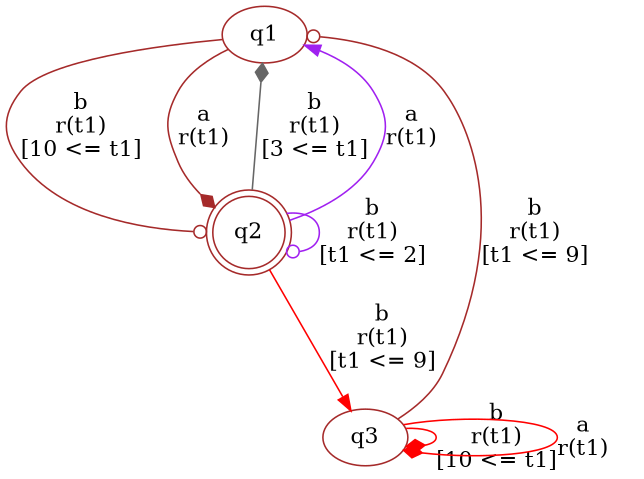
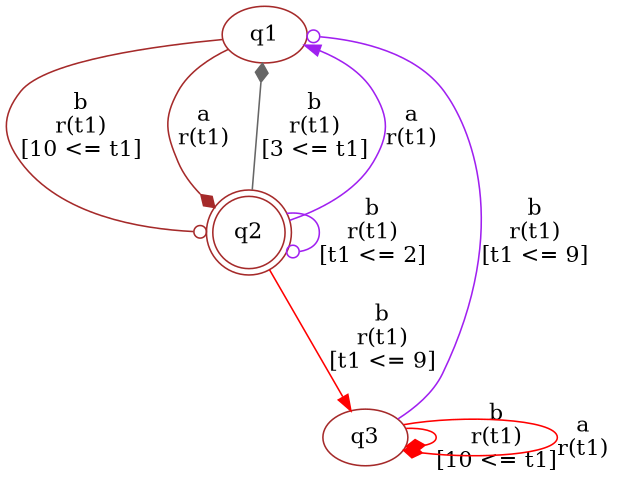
(480, 194) -> (480, 194)
